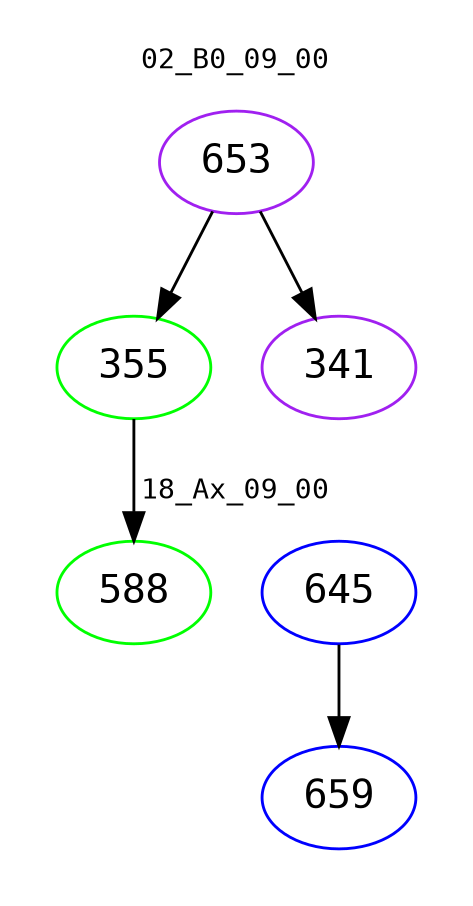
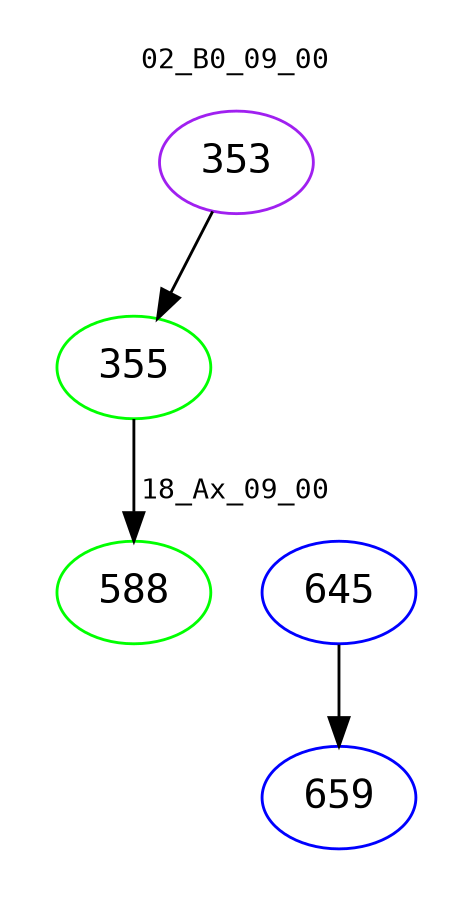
(236, 162) -> (236, 162)
(339, 367) -> none
